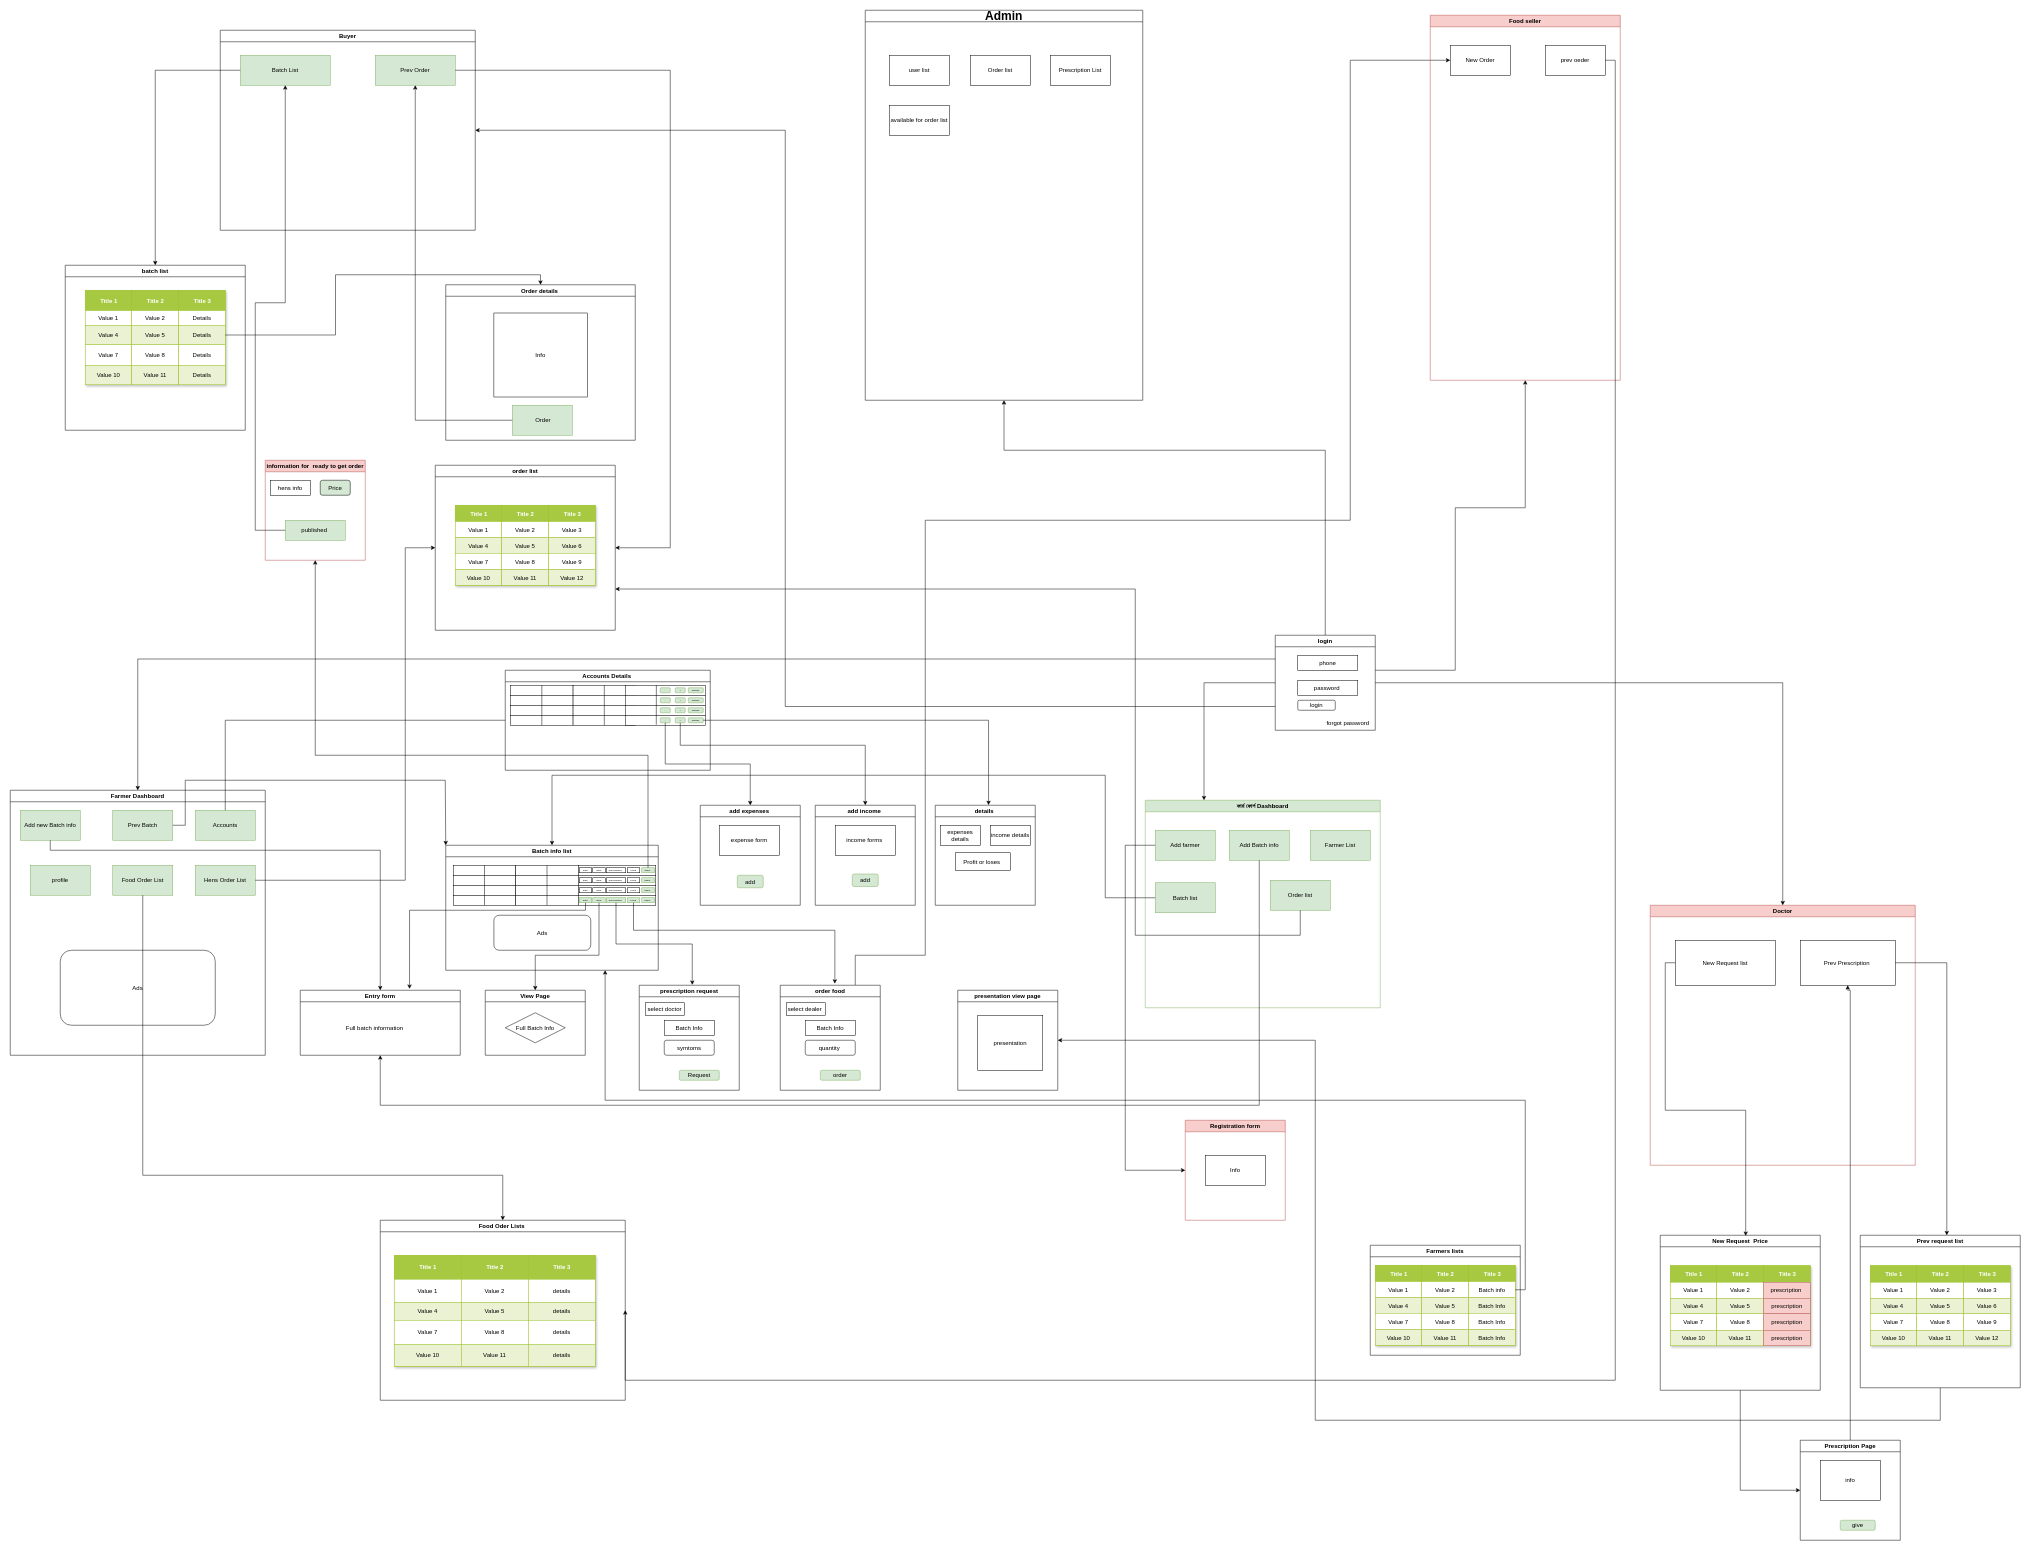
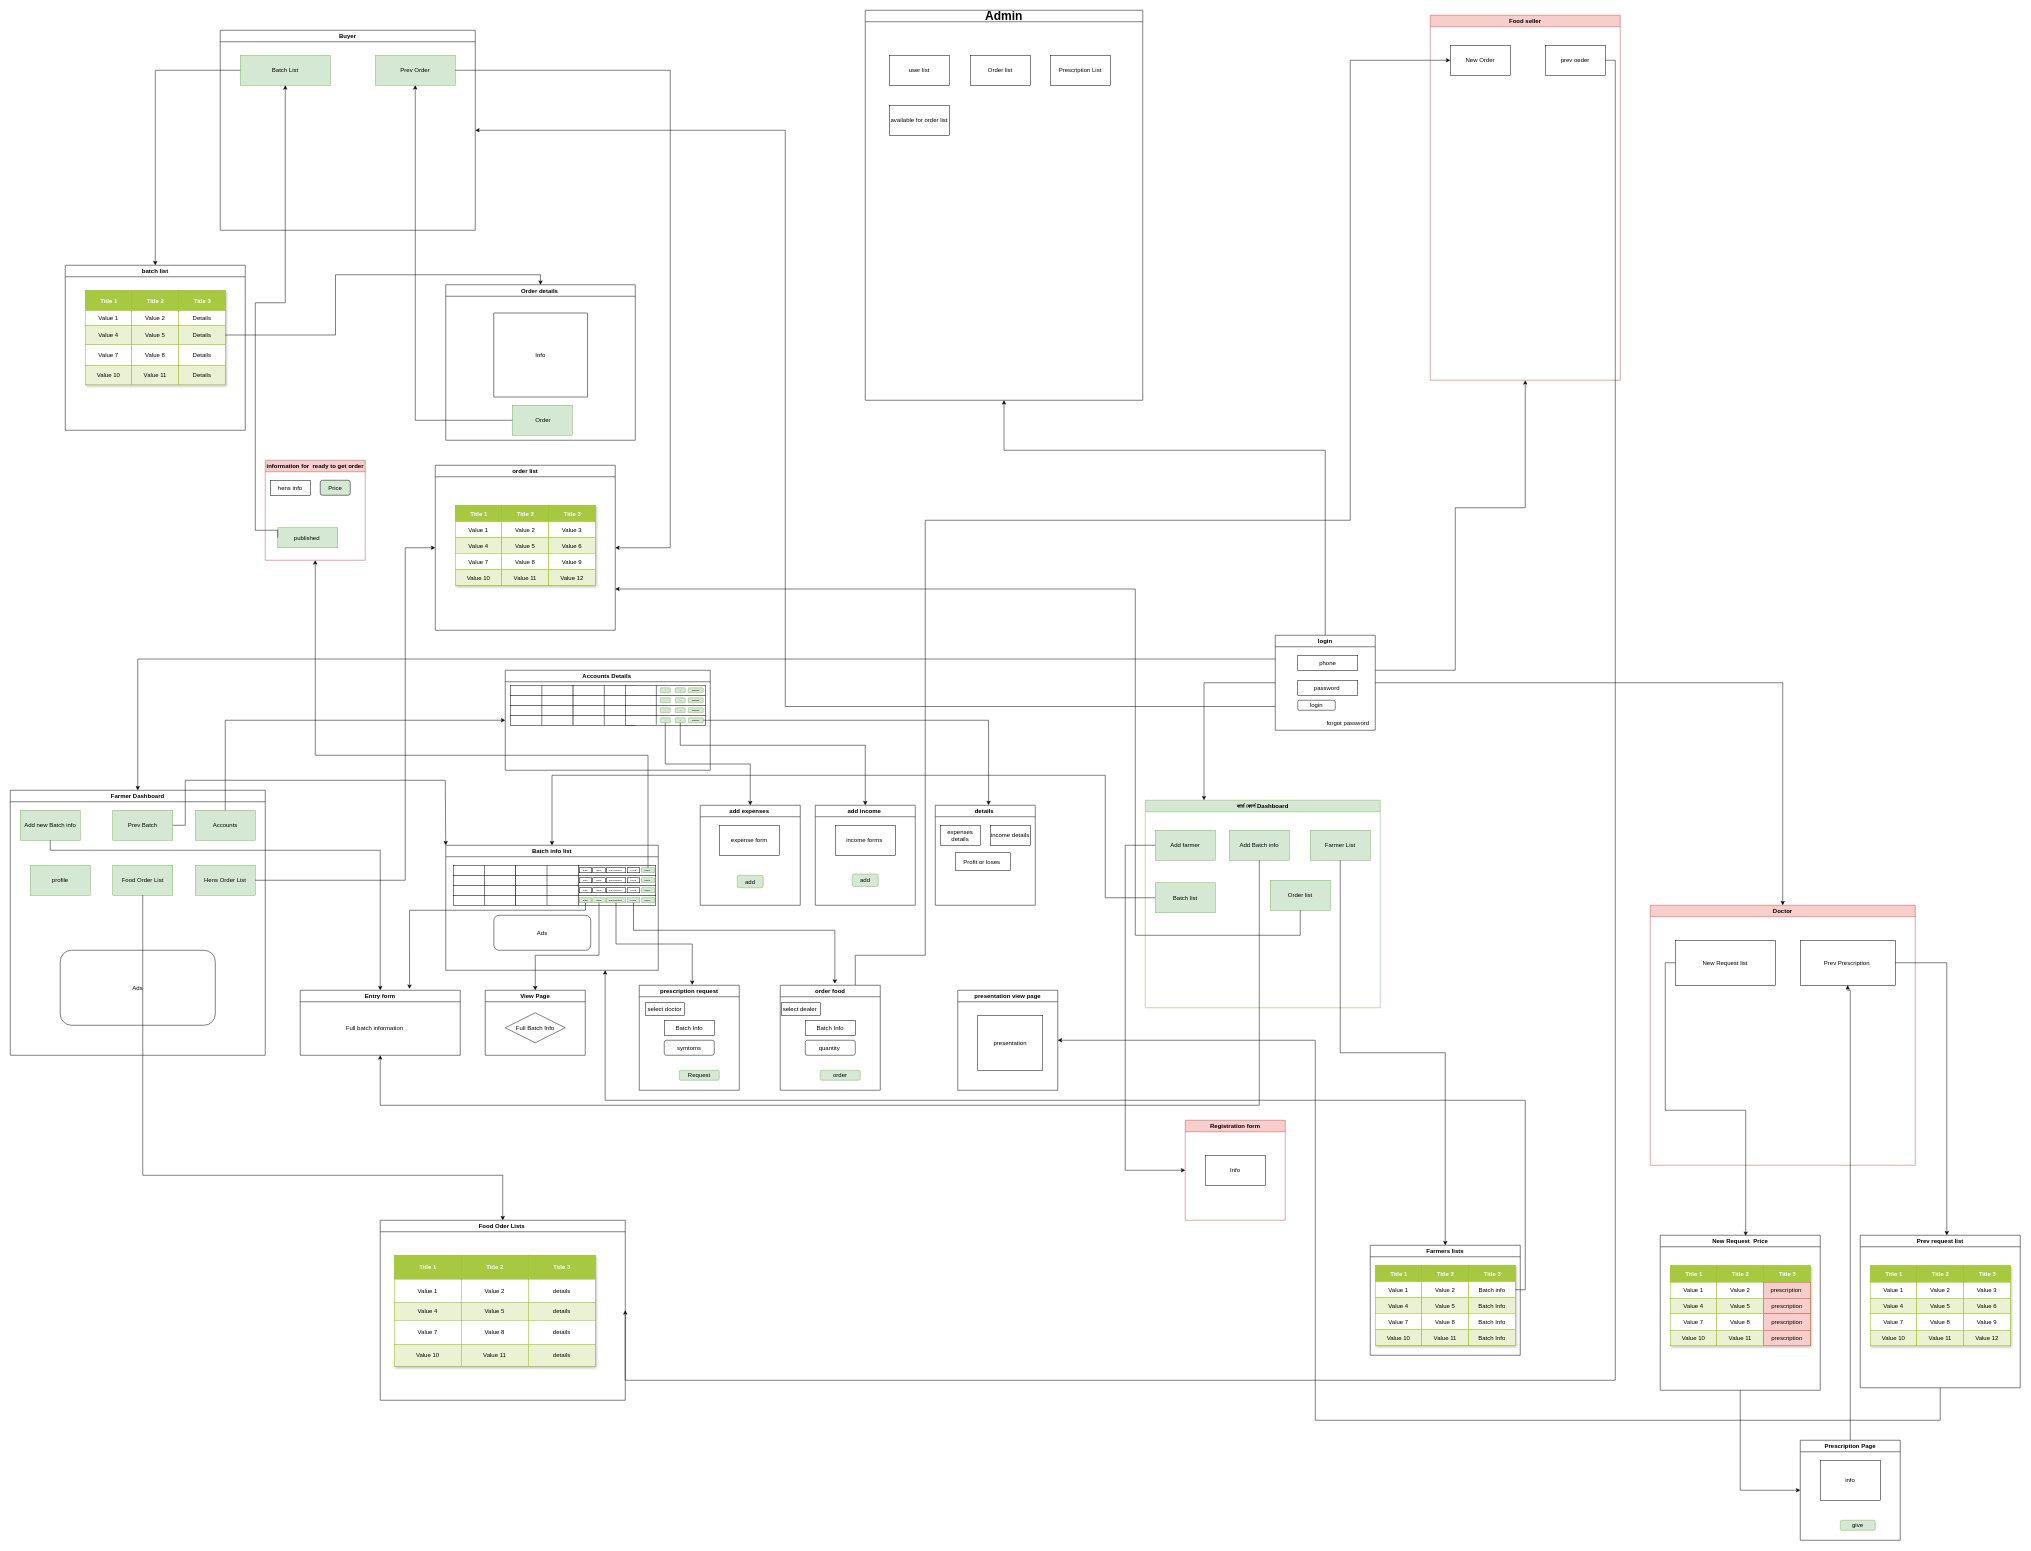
(315, 530) -> (308, 538)
(501, 720) -> (500, 720)
(806, 1009) -> (801, 1009)
none -> (1445, 1240)
